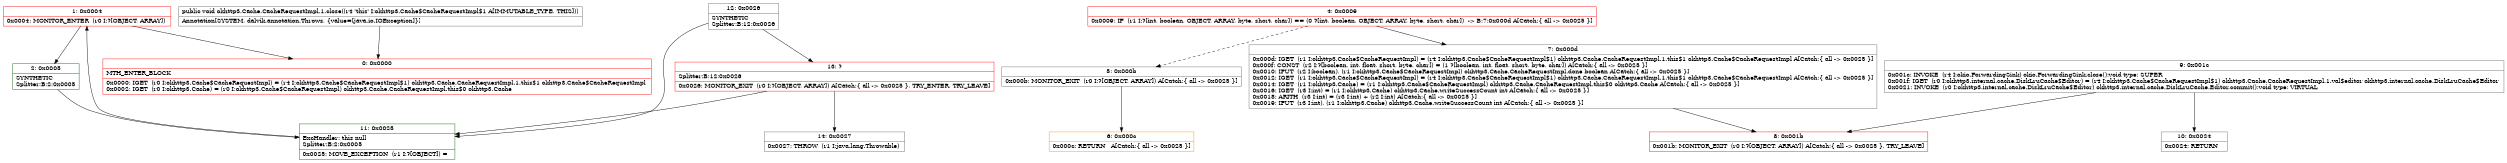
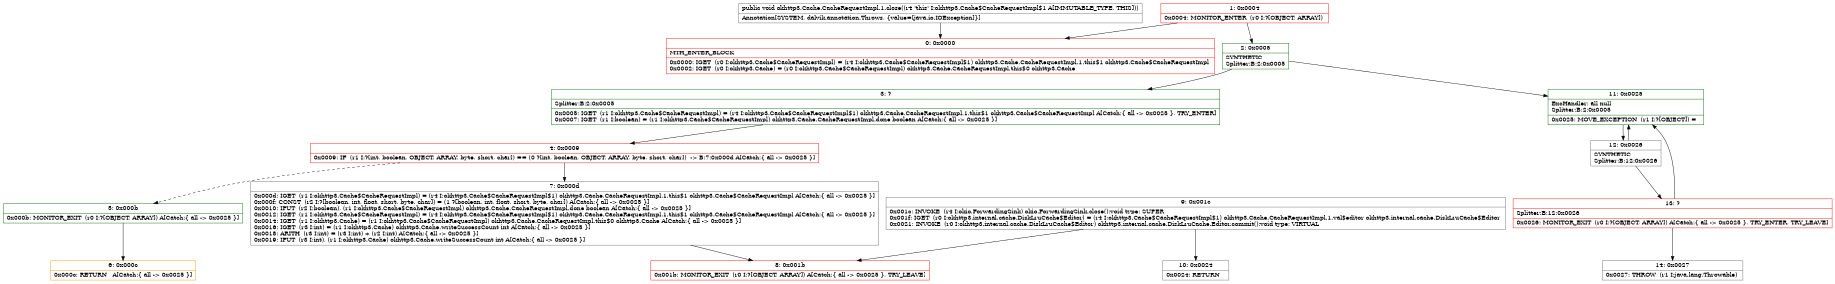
(1122, 77) -> (123, 213)
none -> (886, 107)
(103, 111) -> (1623, 130)
(335, 138) -> (1581, 104)
